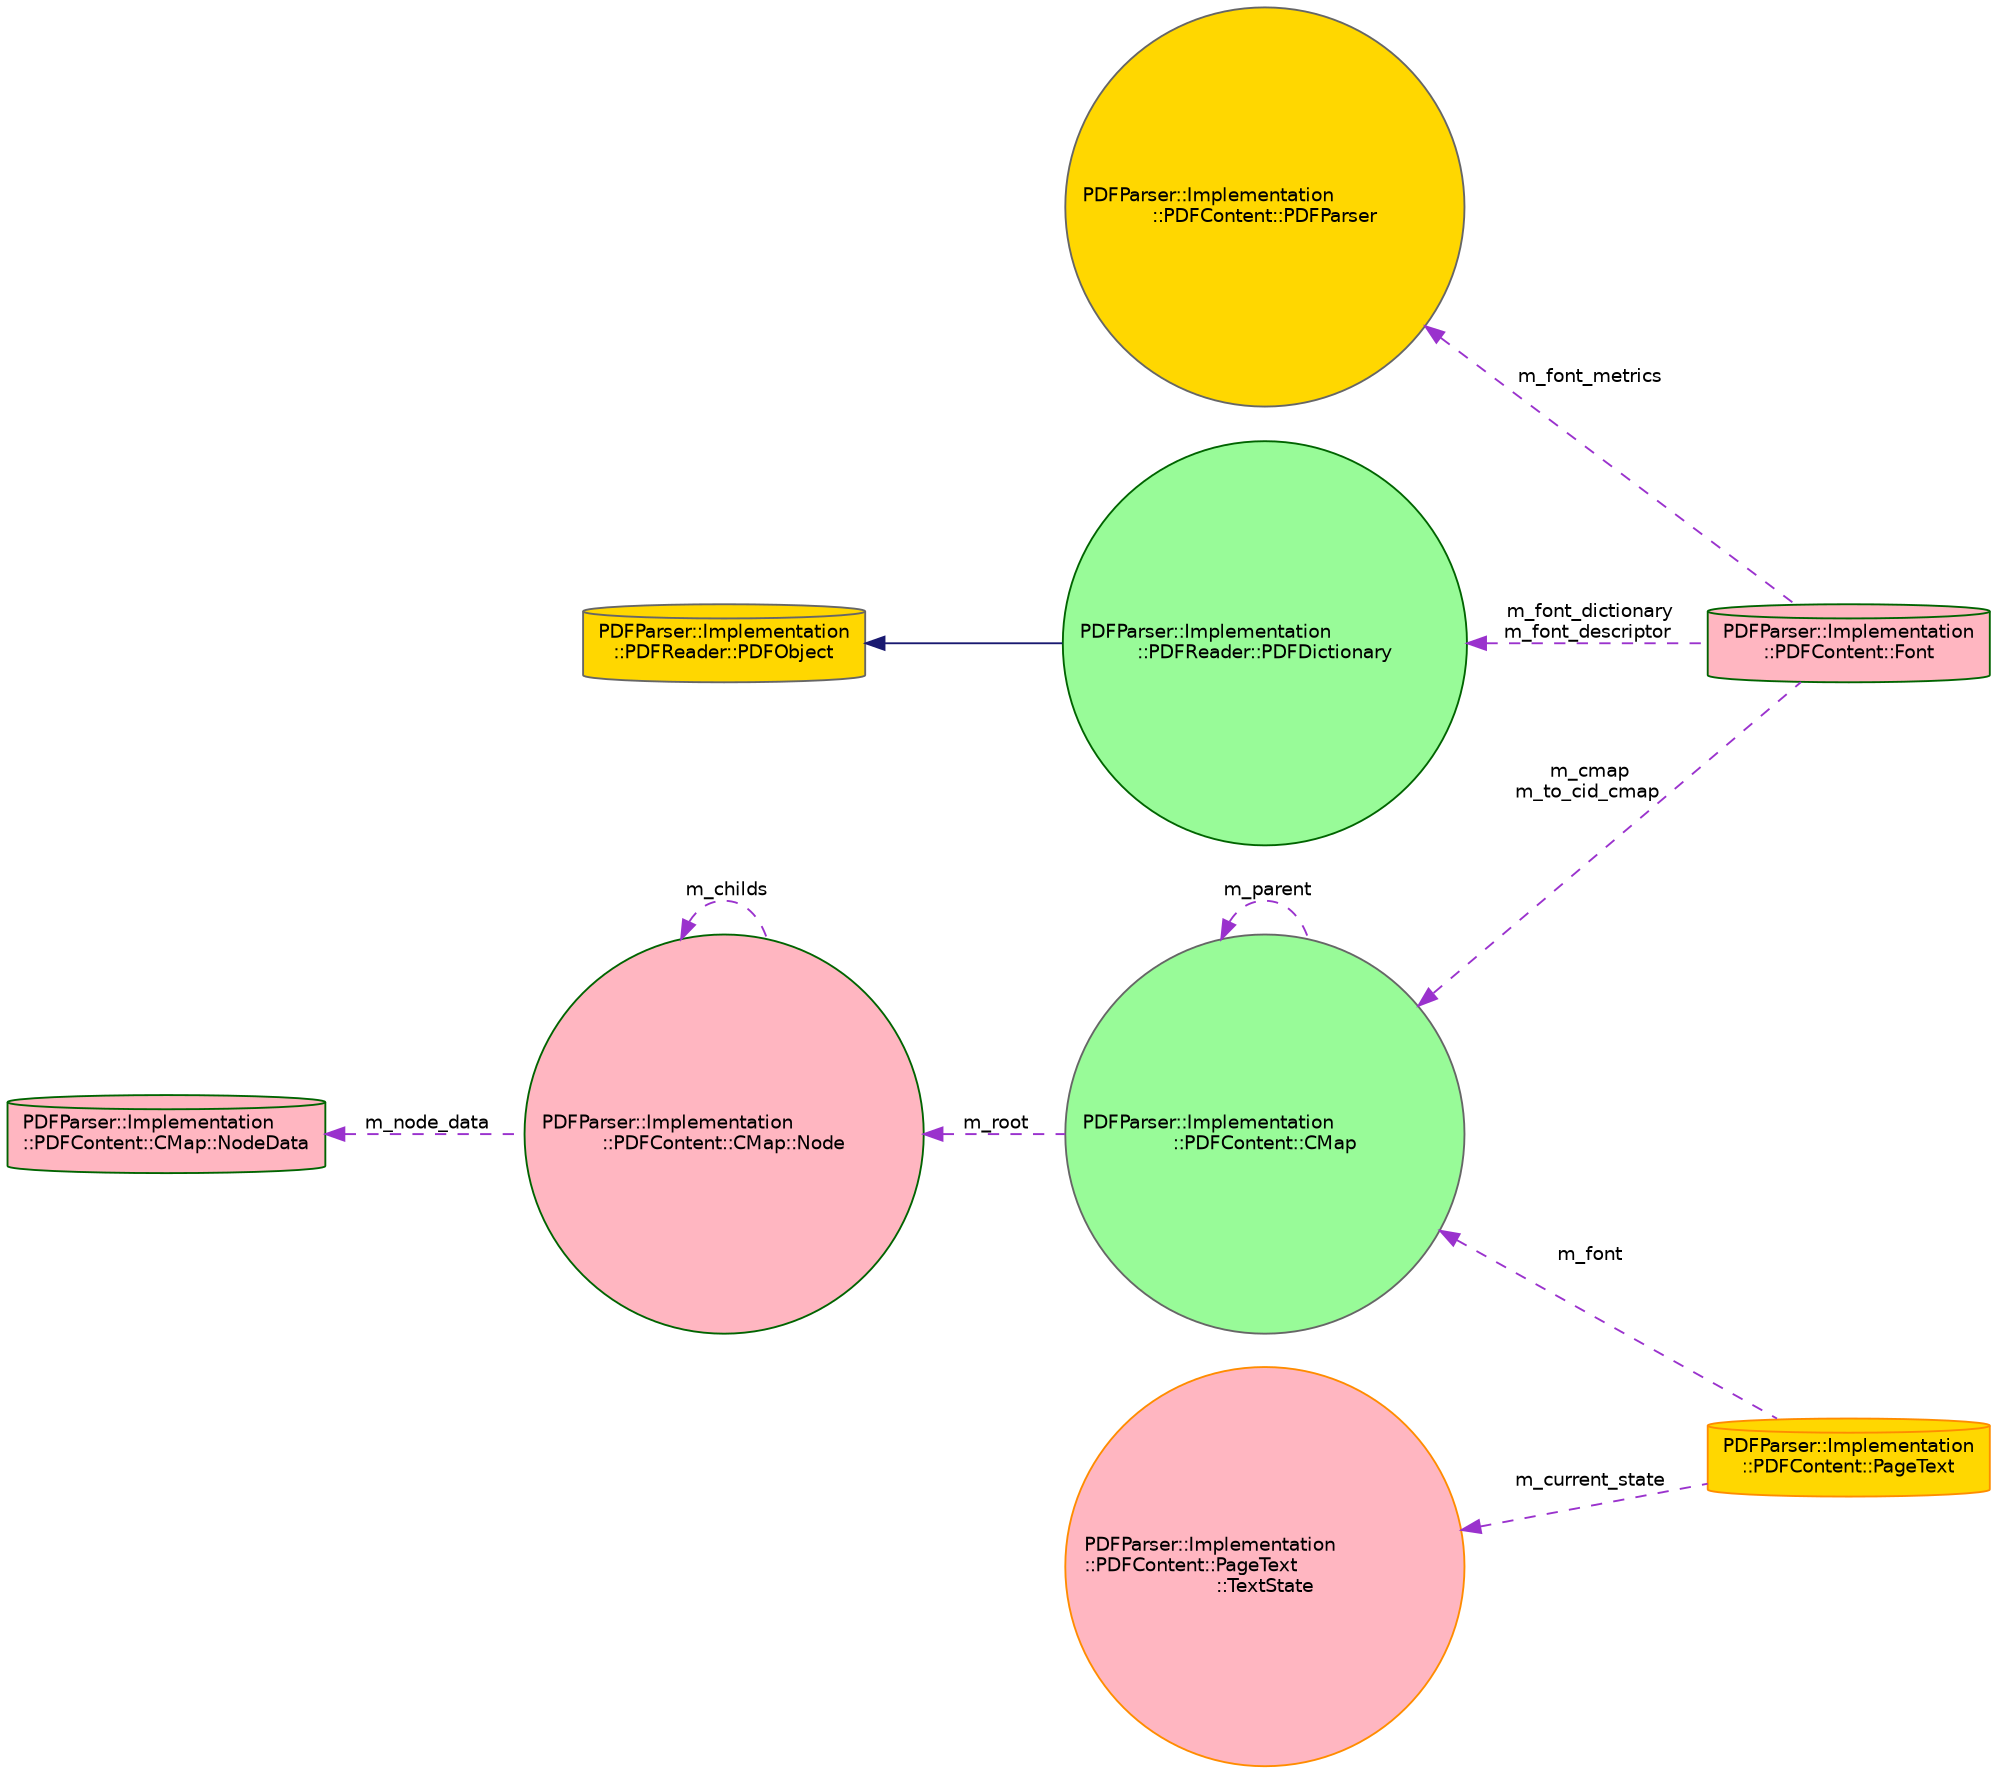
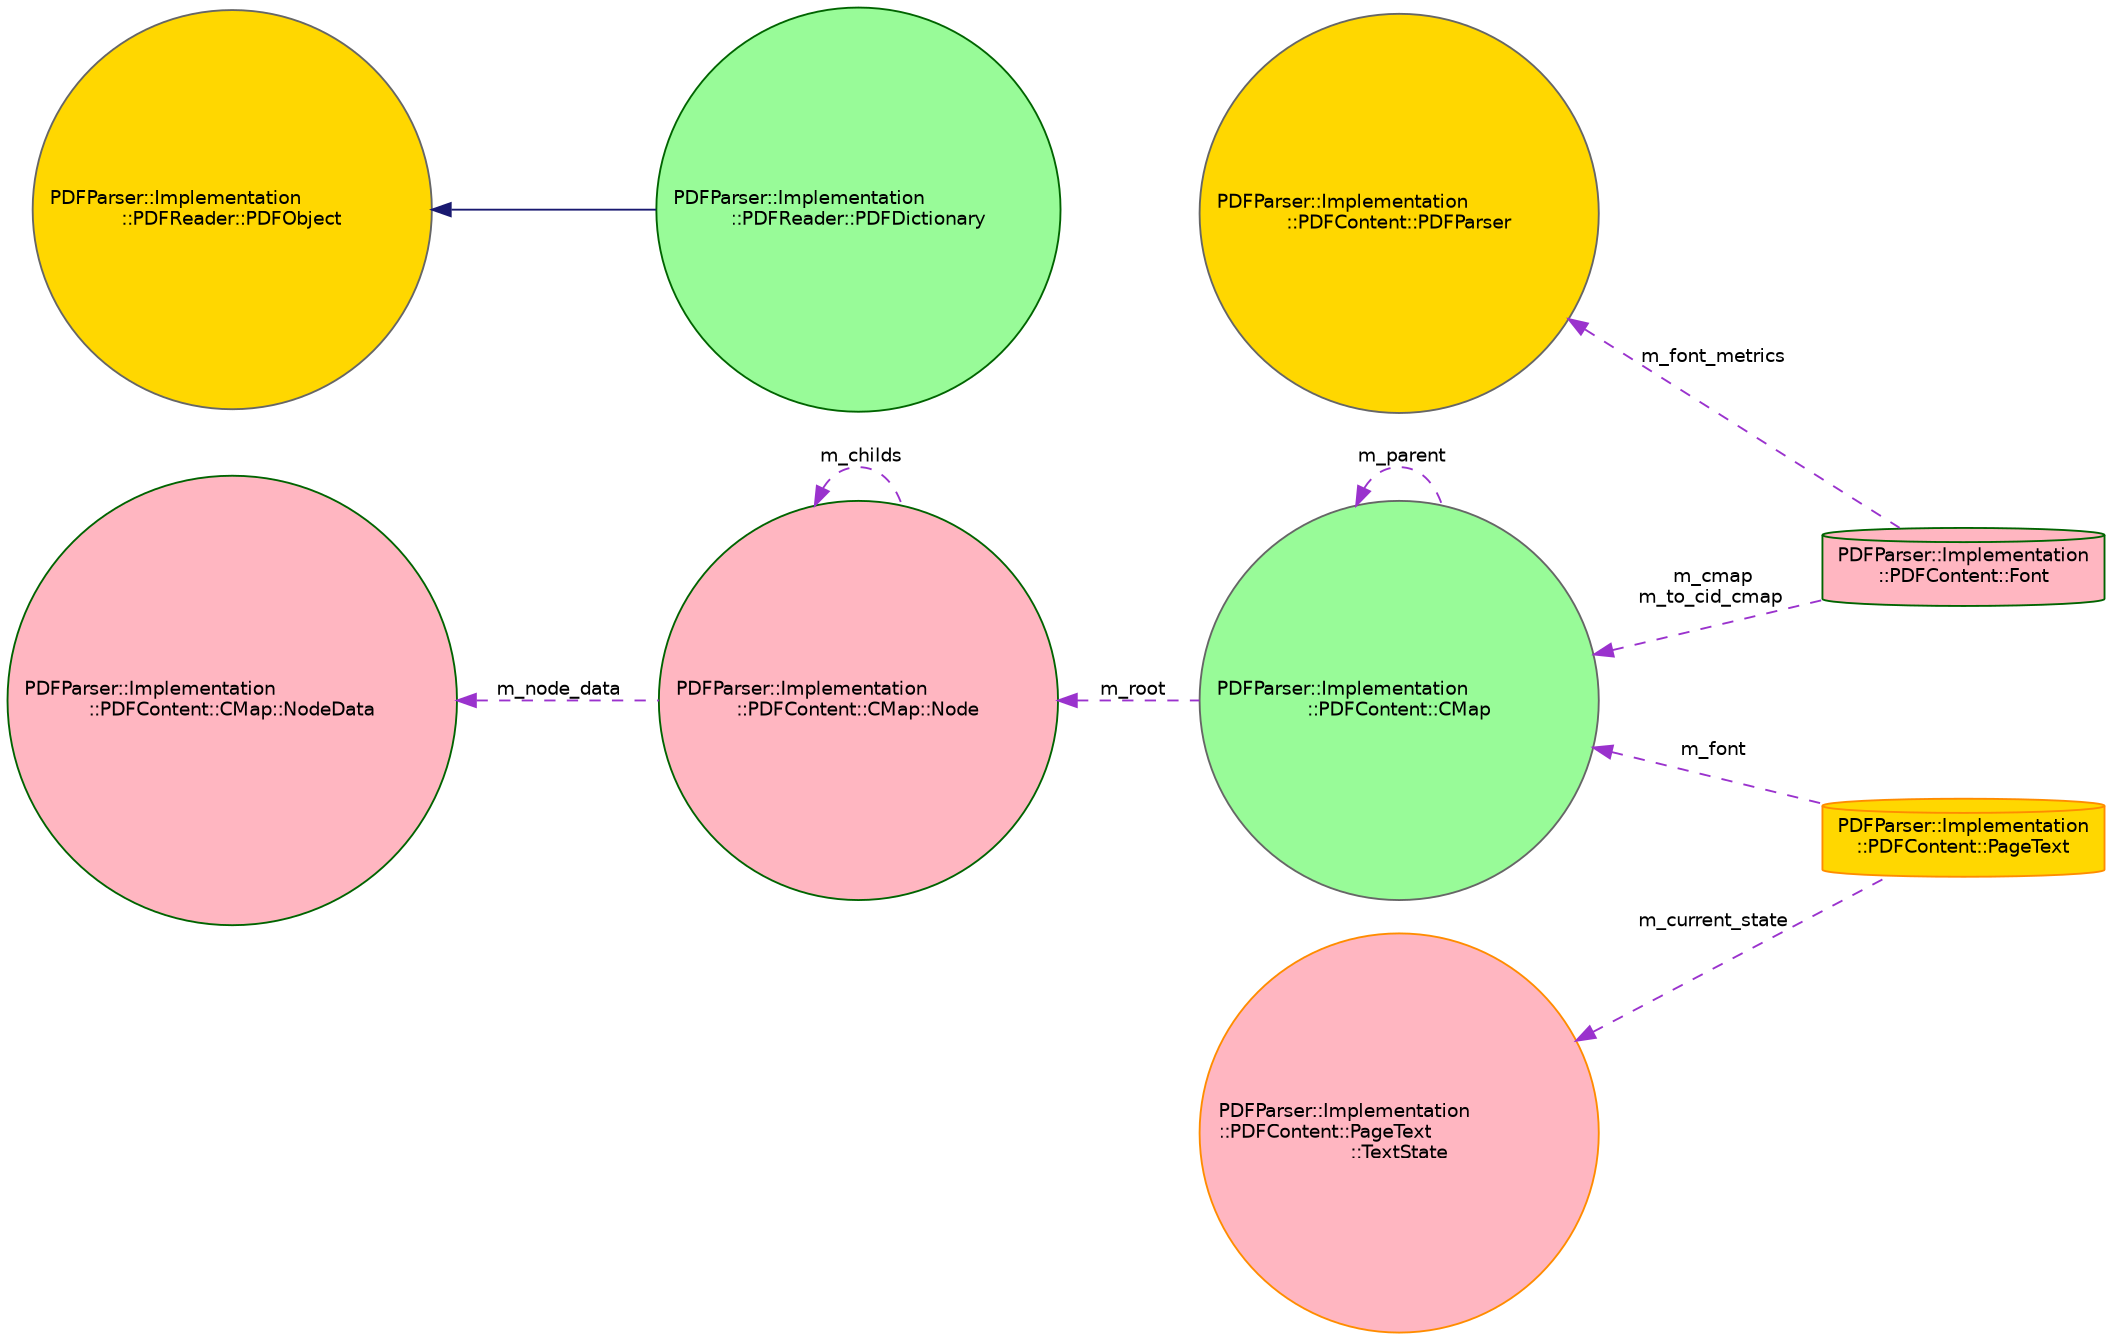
(724, 643) -> (232, 210)
(1597, 643) -> none
(166, 1134) -> (232, 700)
